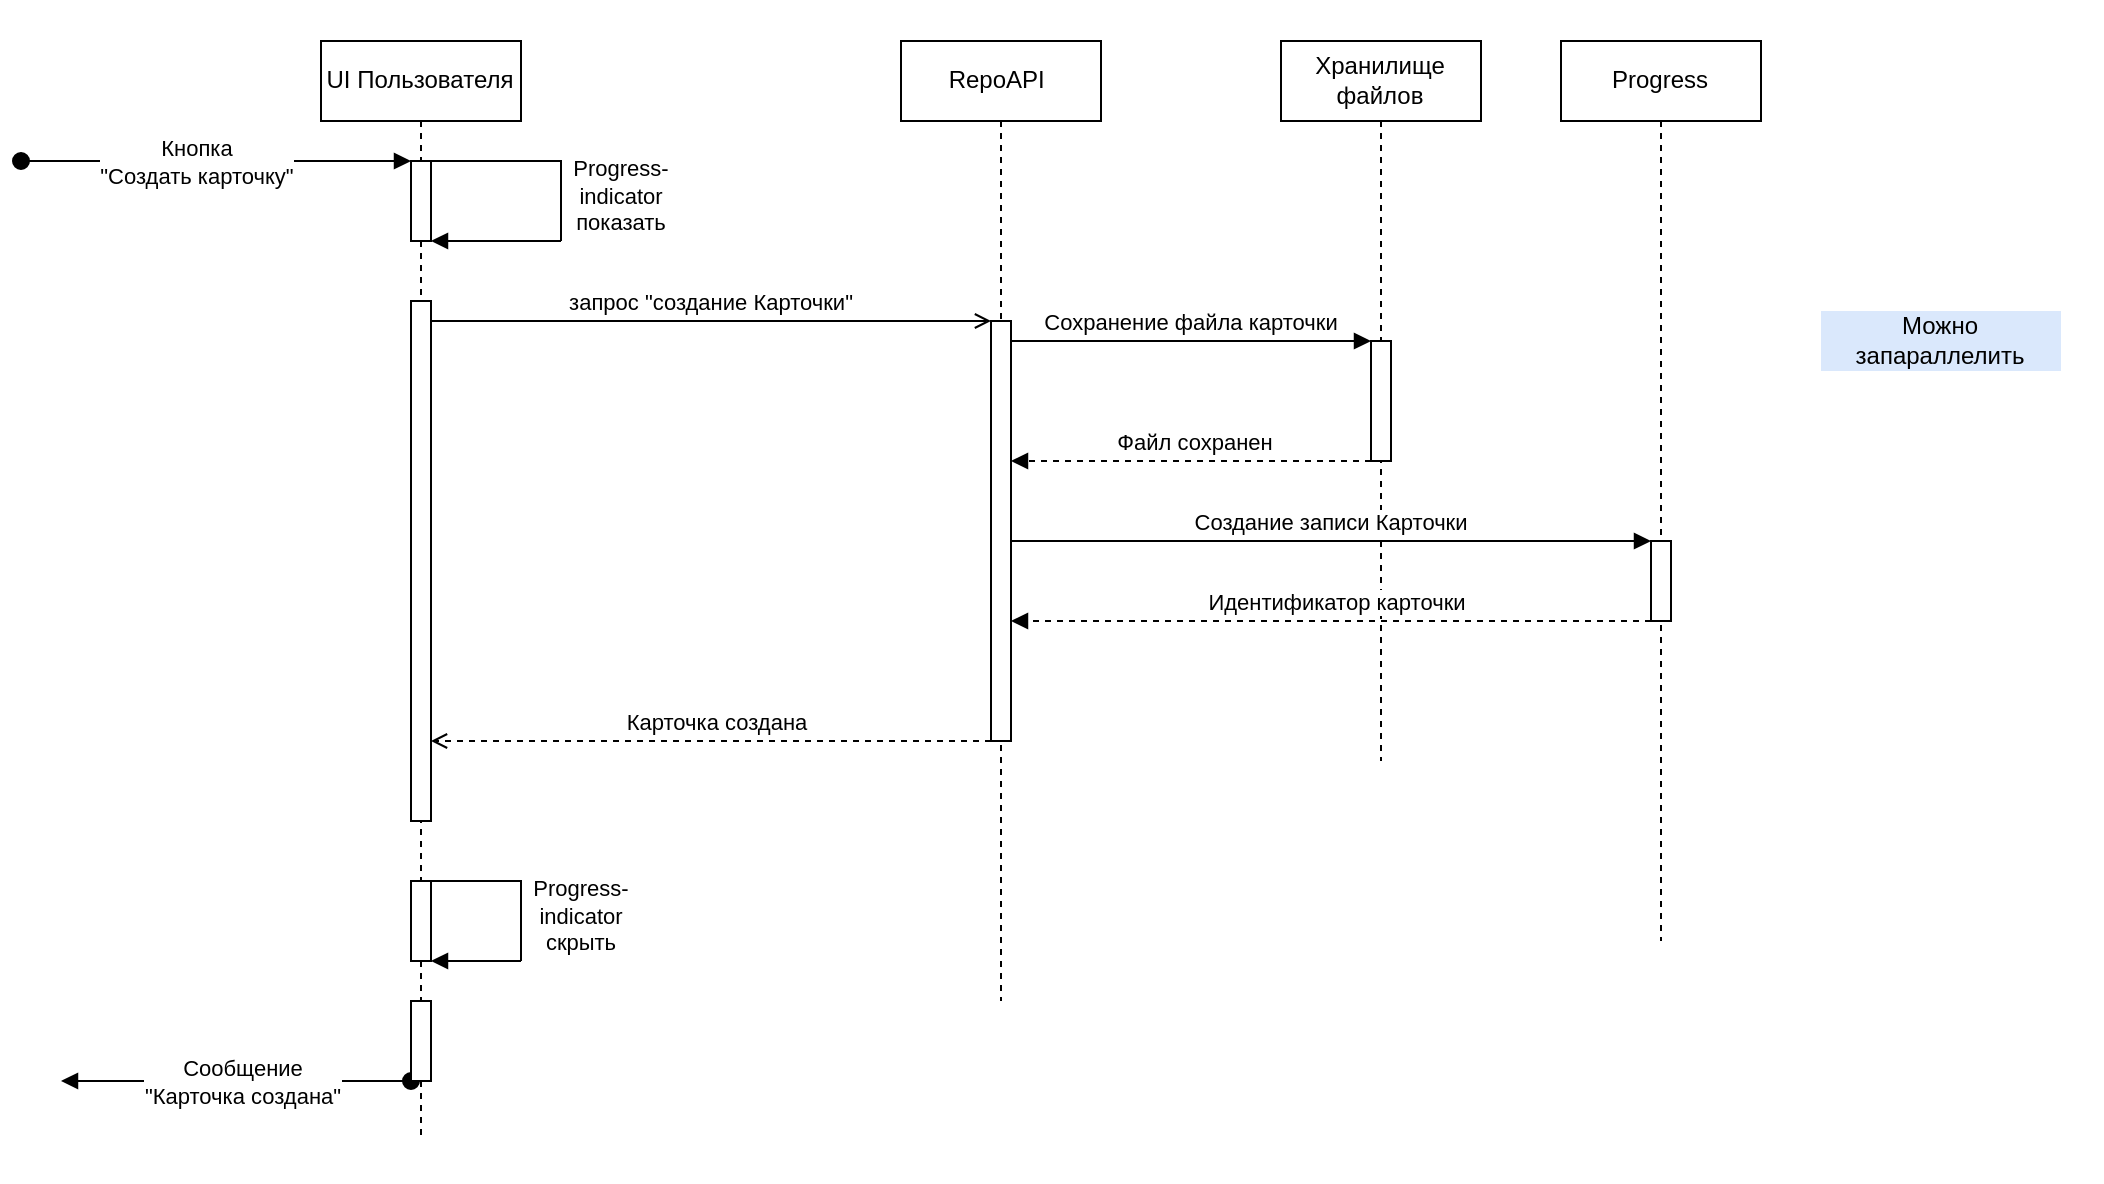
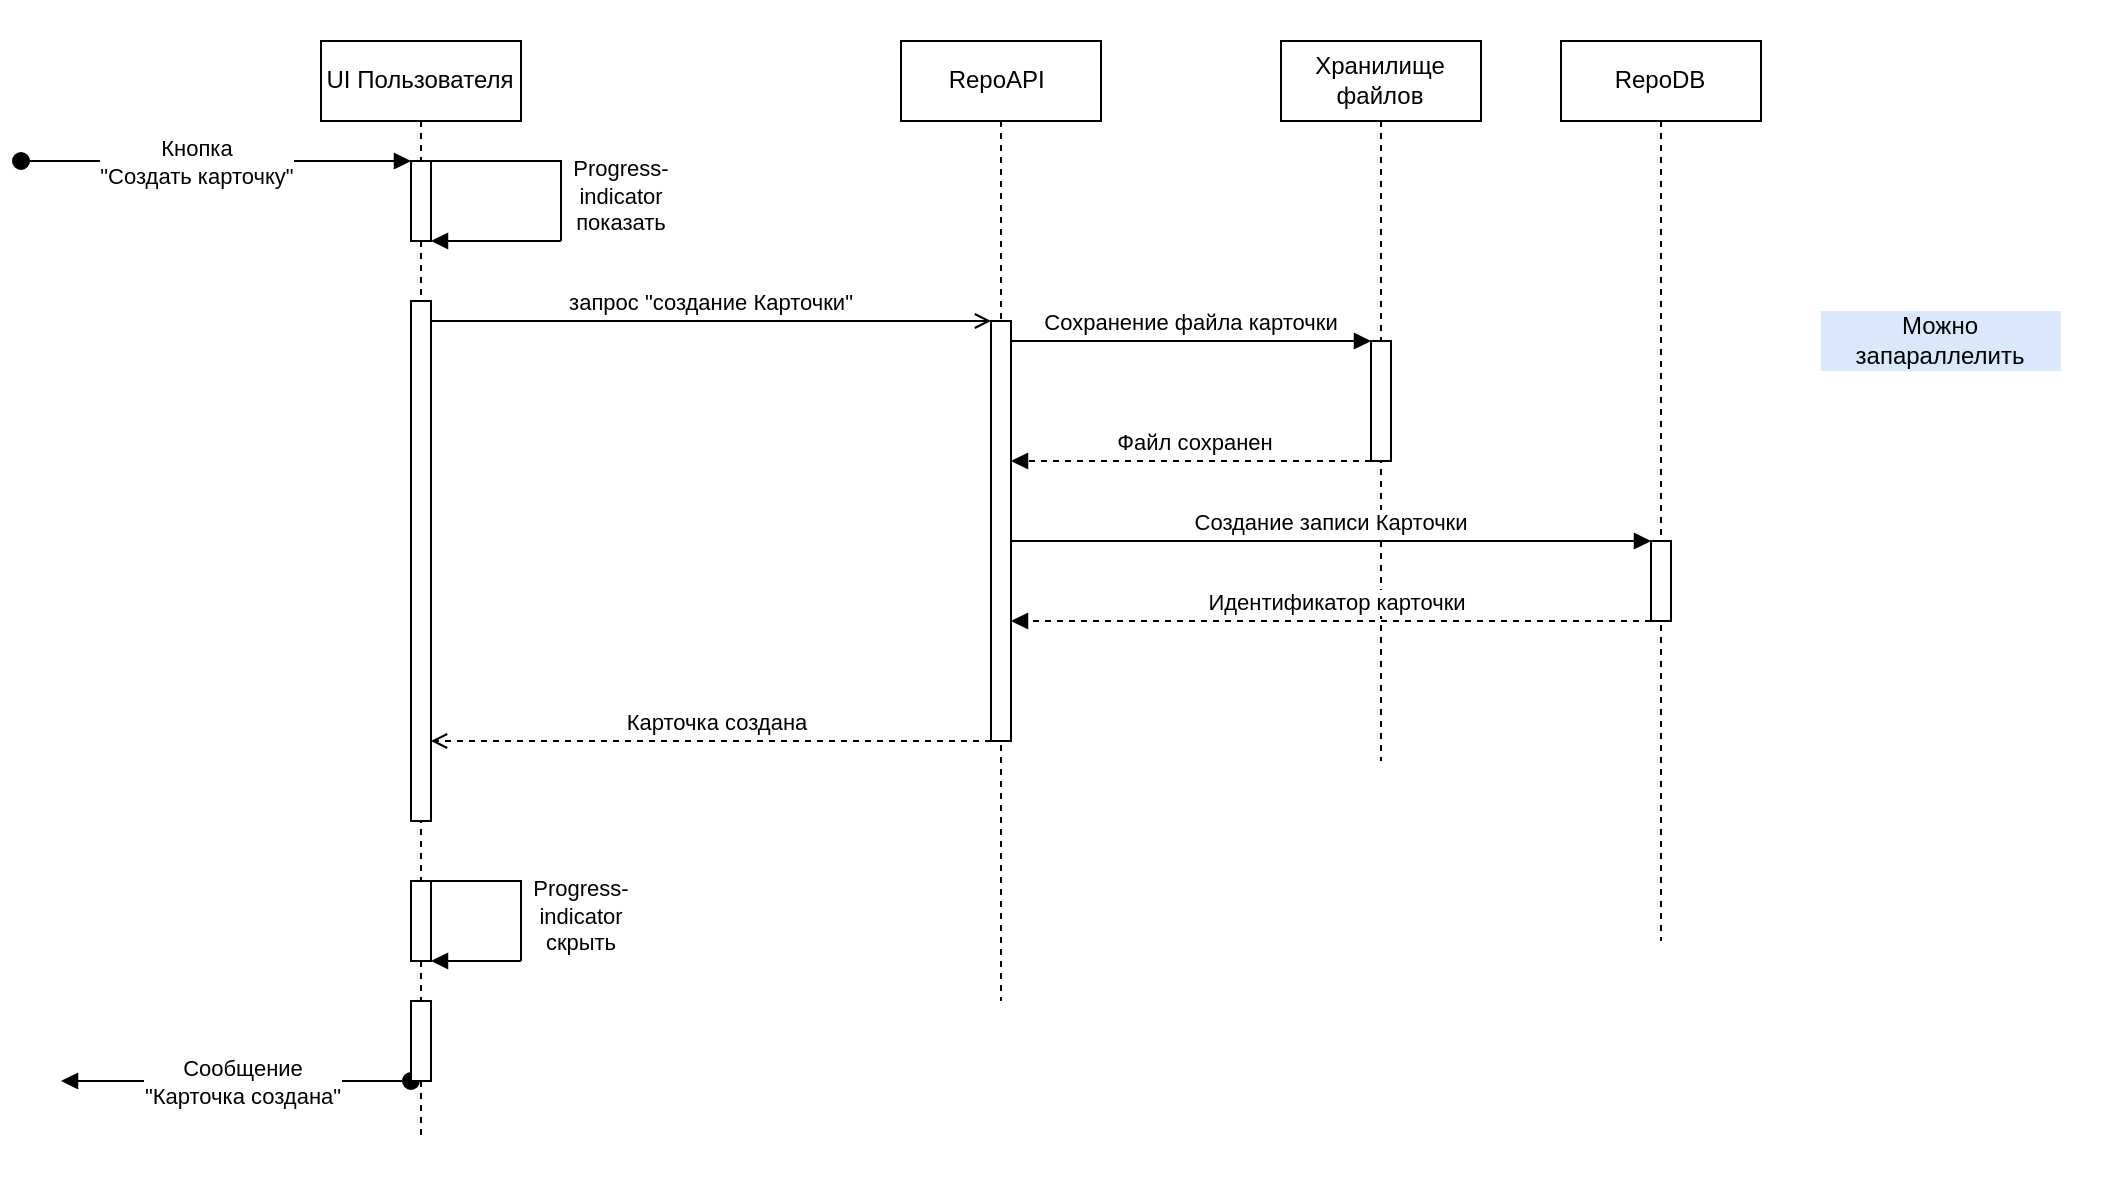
(1661, 81) -> (1661, 81)
